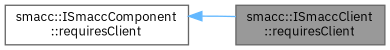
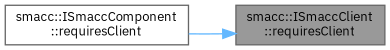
(219, 16) -> (206, 34)
